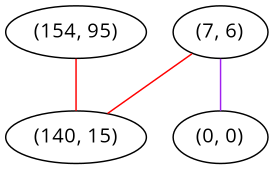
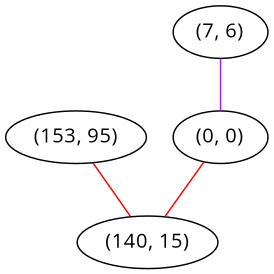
(76, 32) -> (76, 137)
(150, 84) -> (185, 189)
